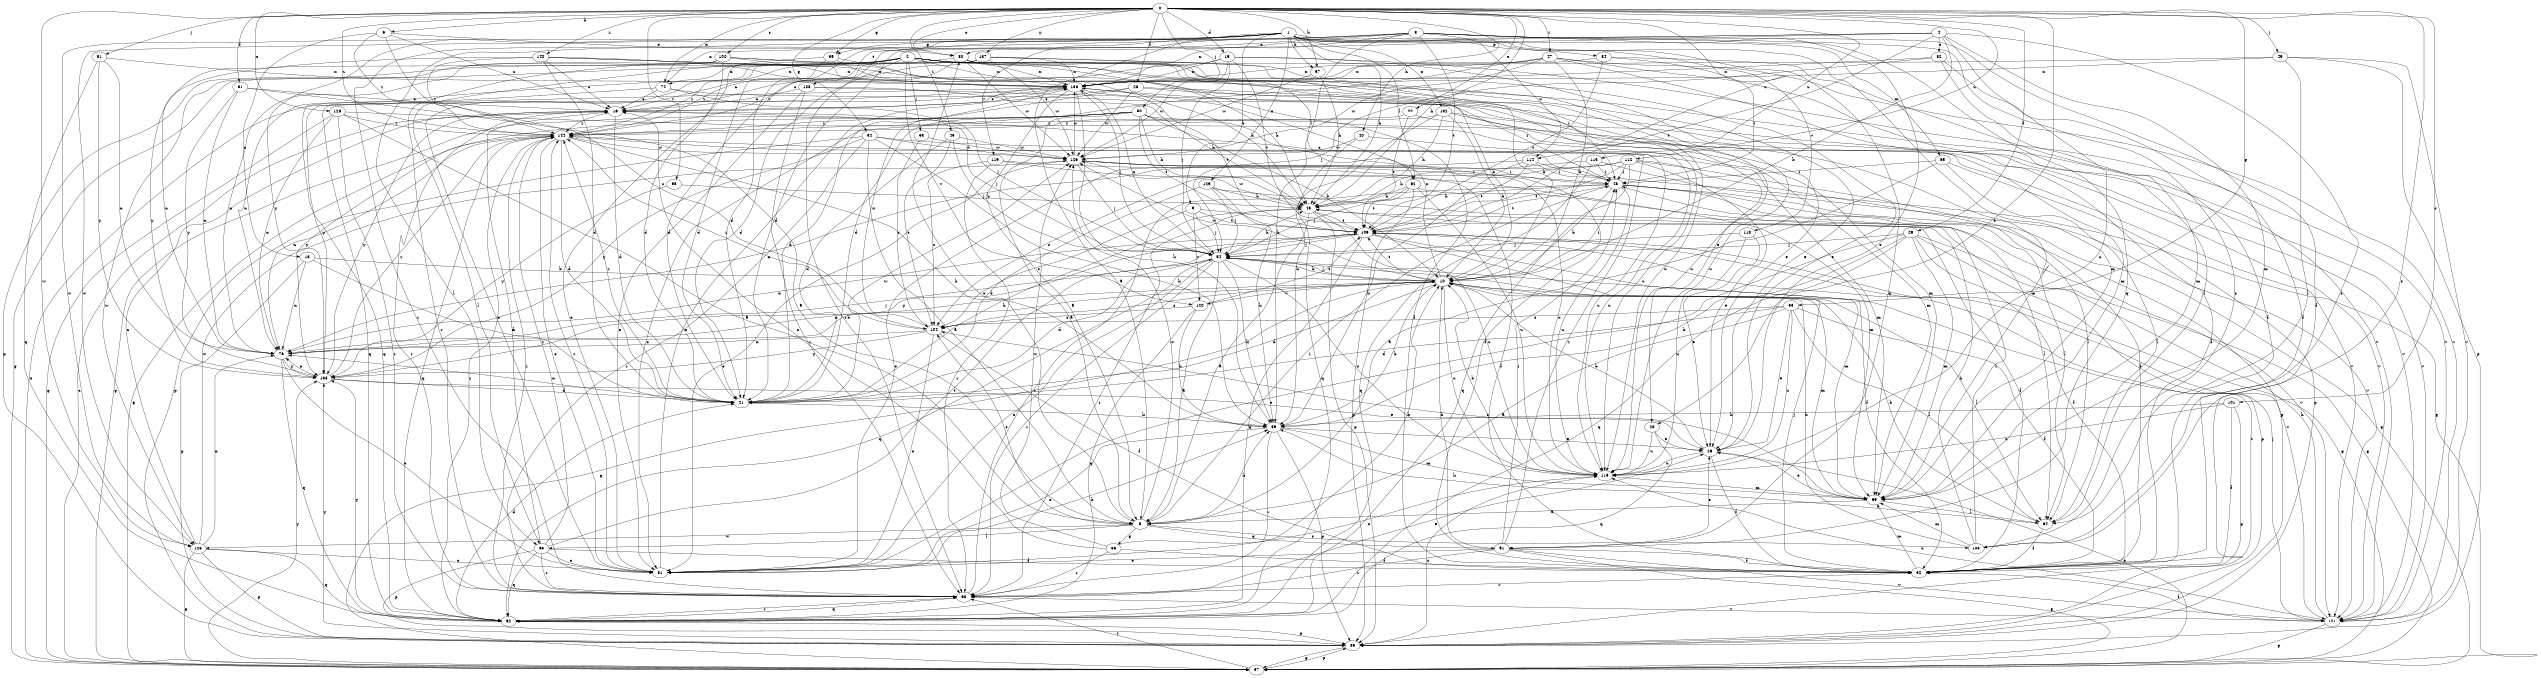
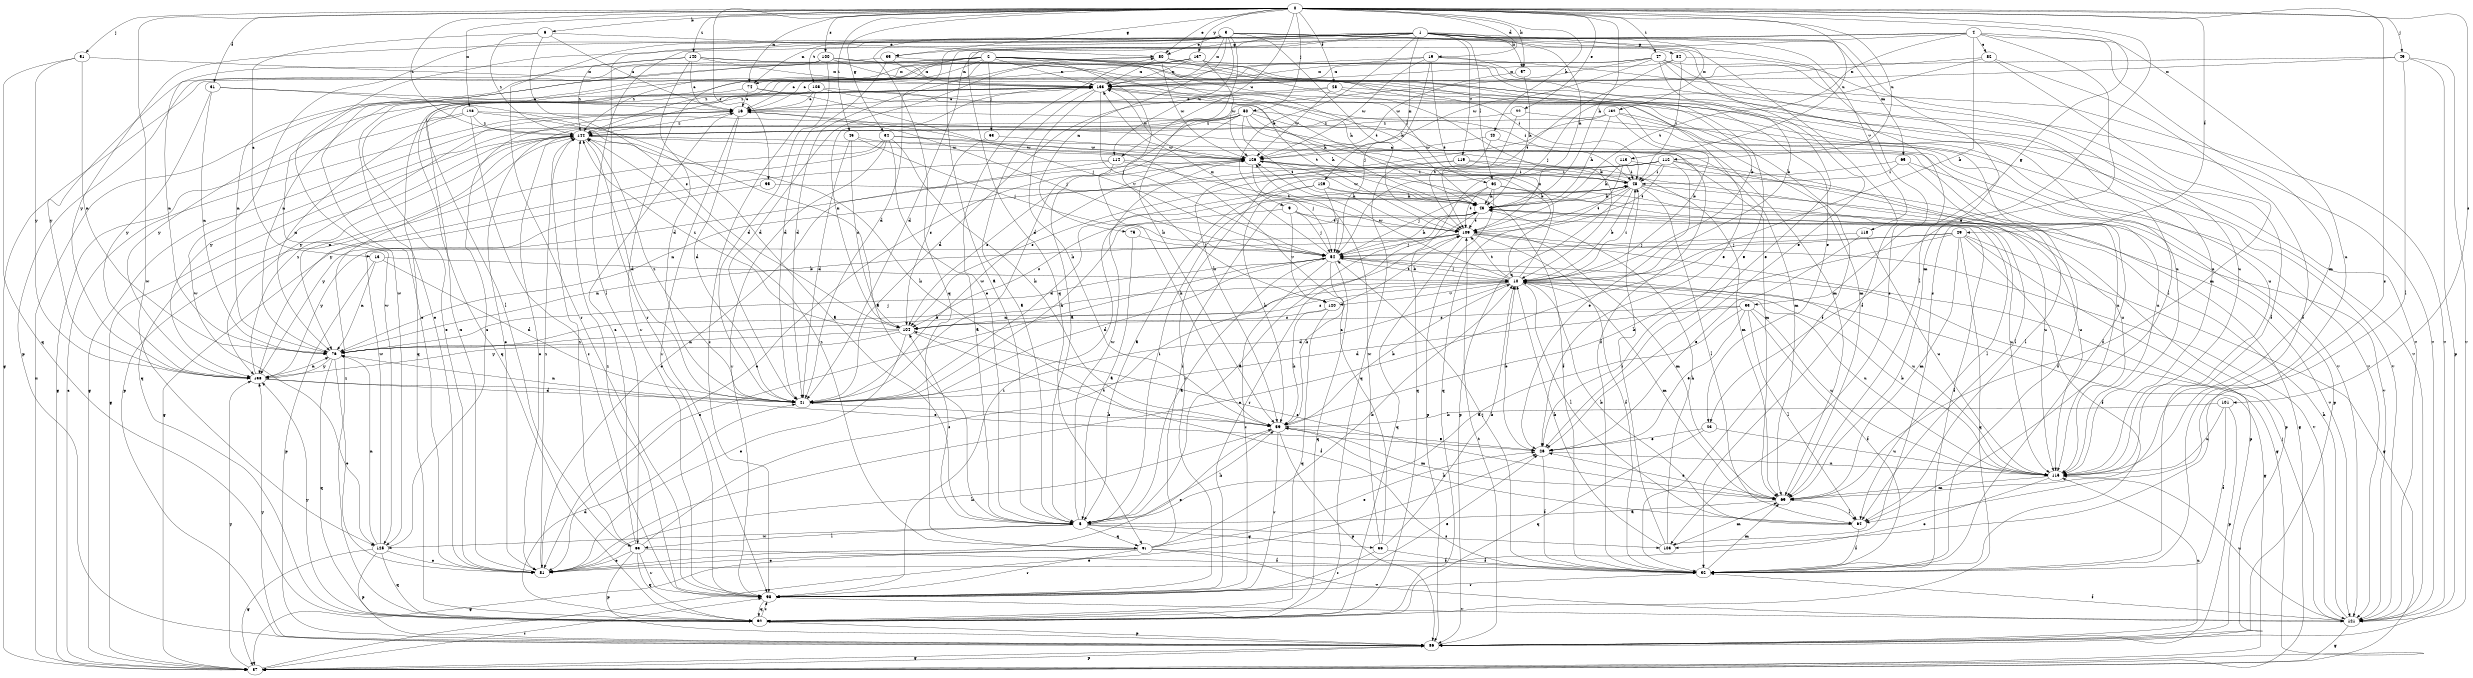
none -> (1133, 233)
(2123, 281) -> (1920, 281)
